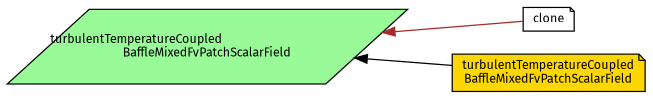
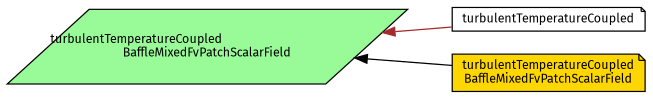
(549, 19) -> (549, 19)
